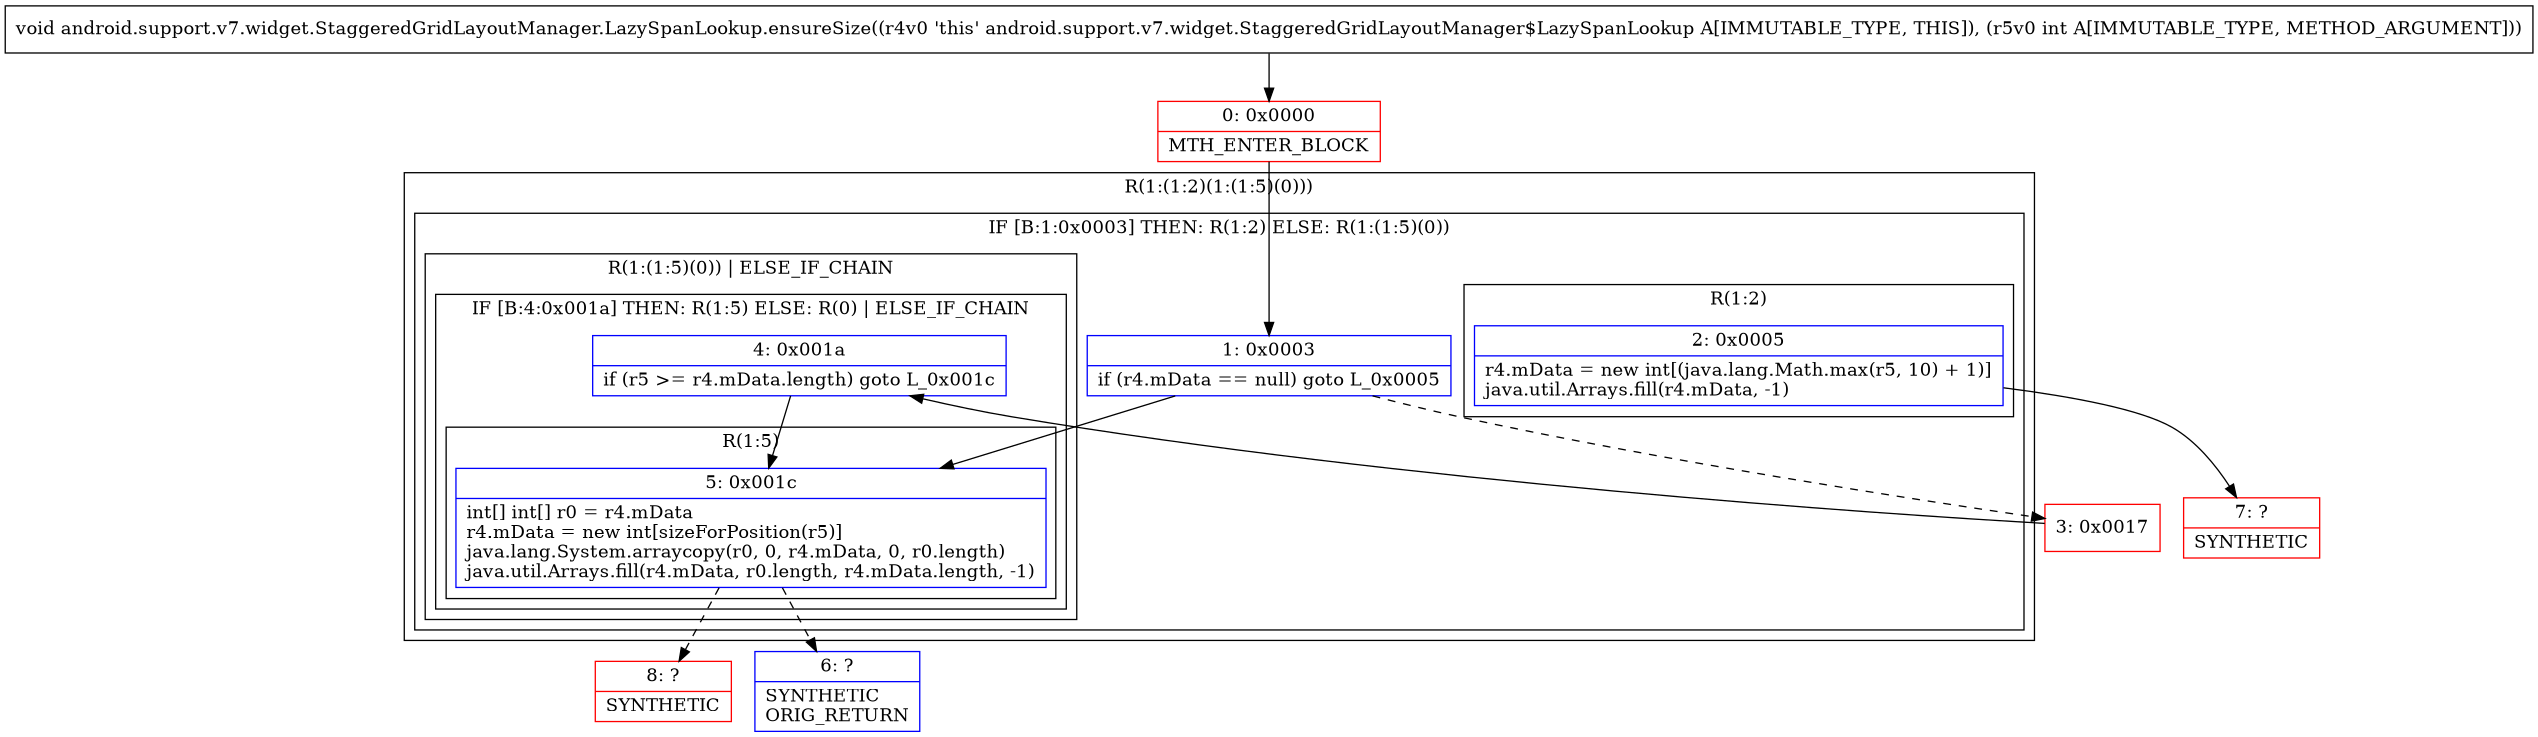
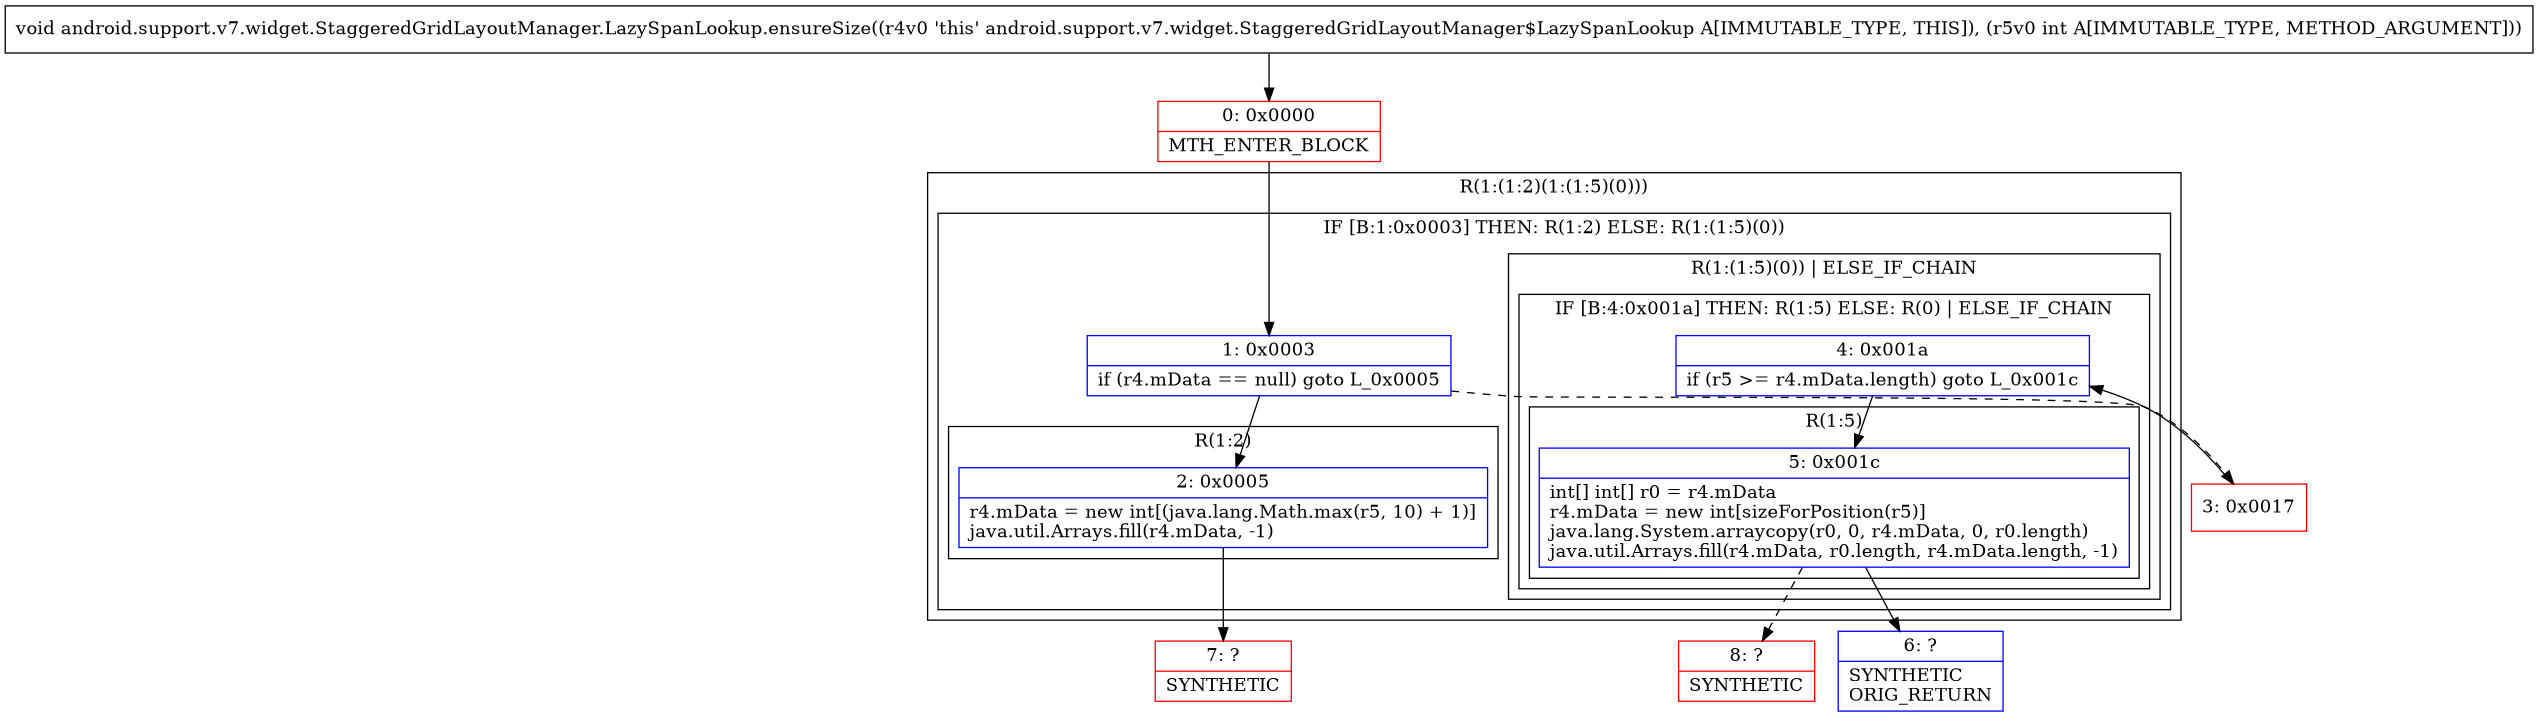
(1047, 435) -> (1252, 418)
(796, 614) -> (1880, 594)
